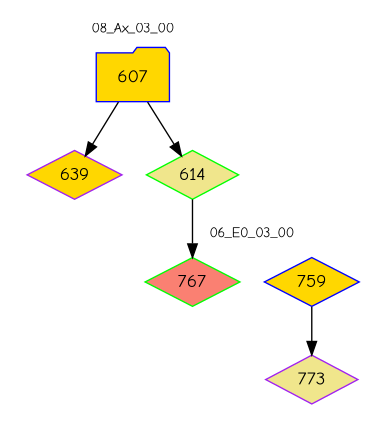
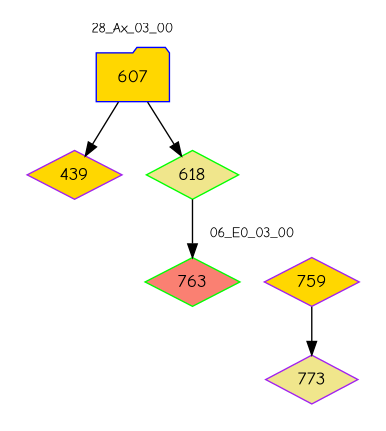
(133, 29) -> (133, 29)
(75, 175) -> (75, 175)
(192, 175) -> (192, 175)
(192, 282) -> (192, 282)
(312, 282) -> (312, 282)
